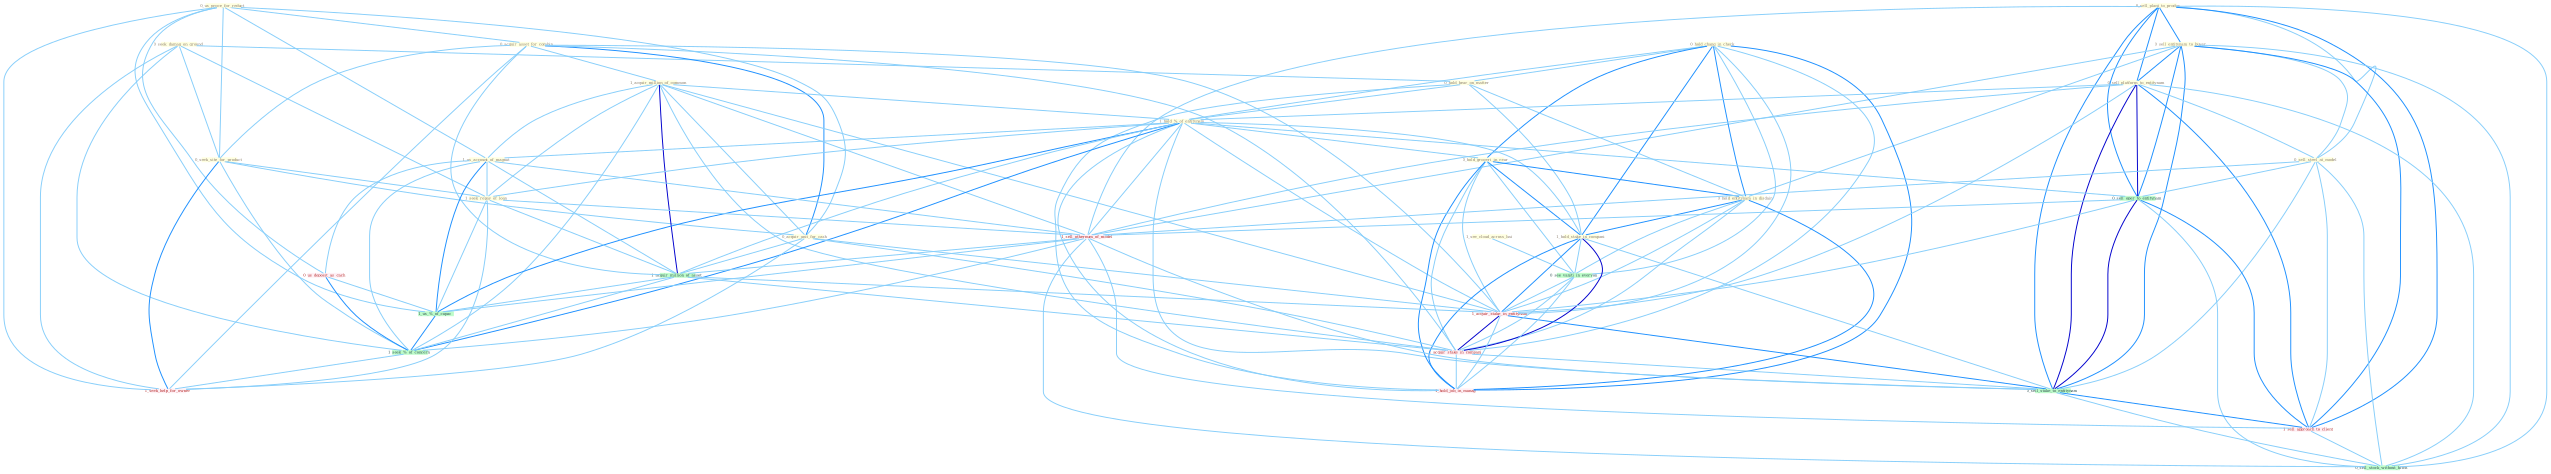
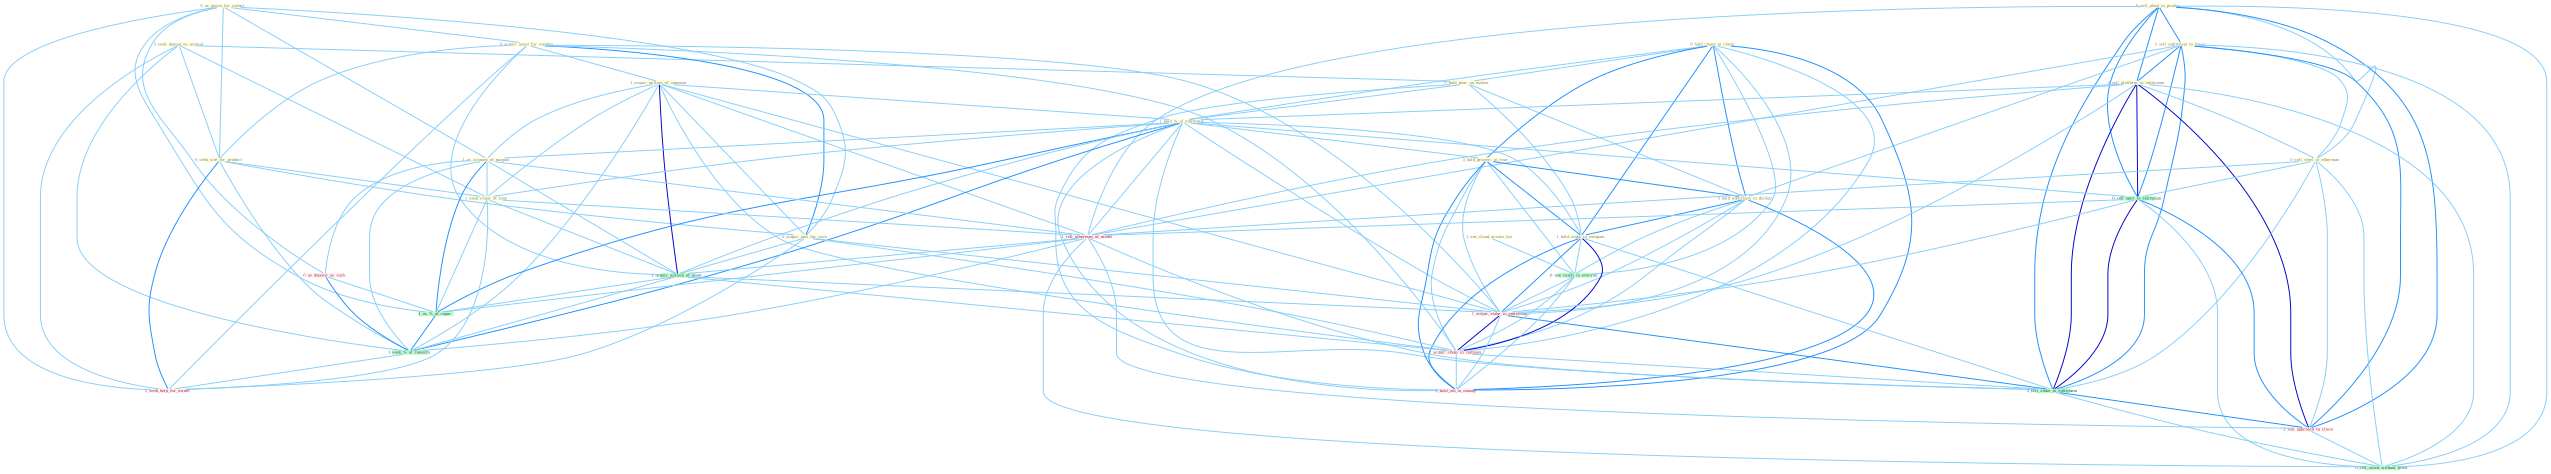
(2316, 160) -> (2316, 160)
(2266, 224) -> (2266, 224)
